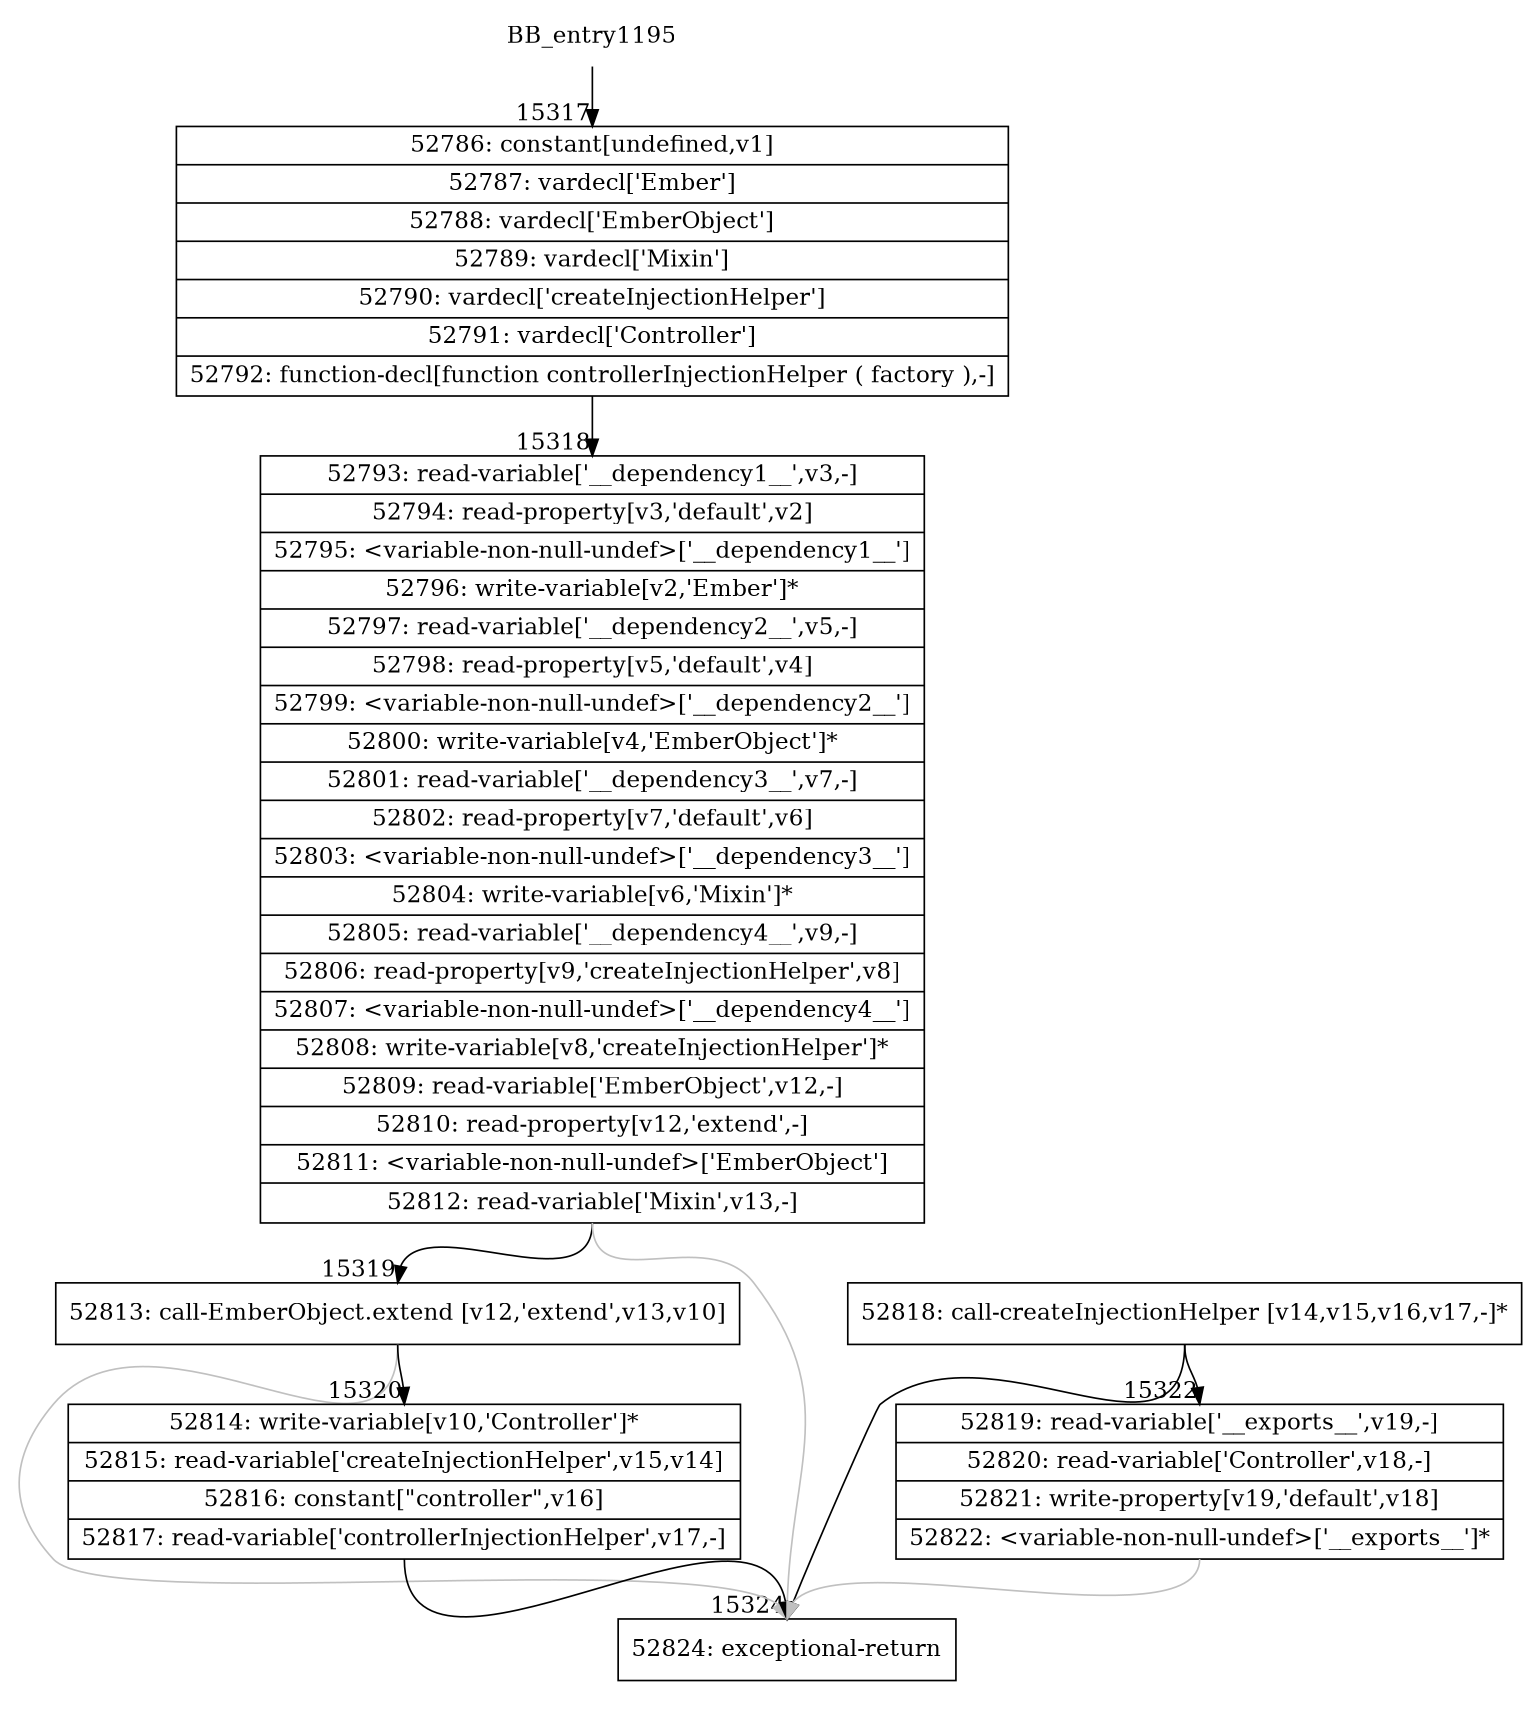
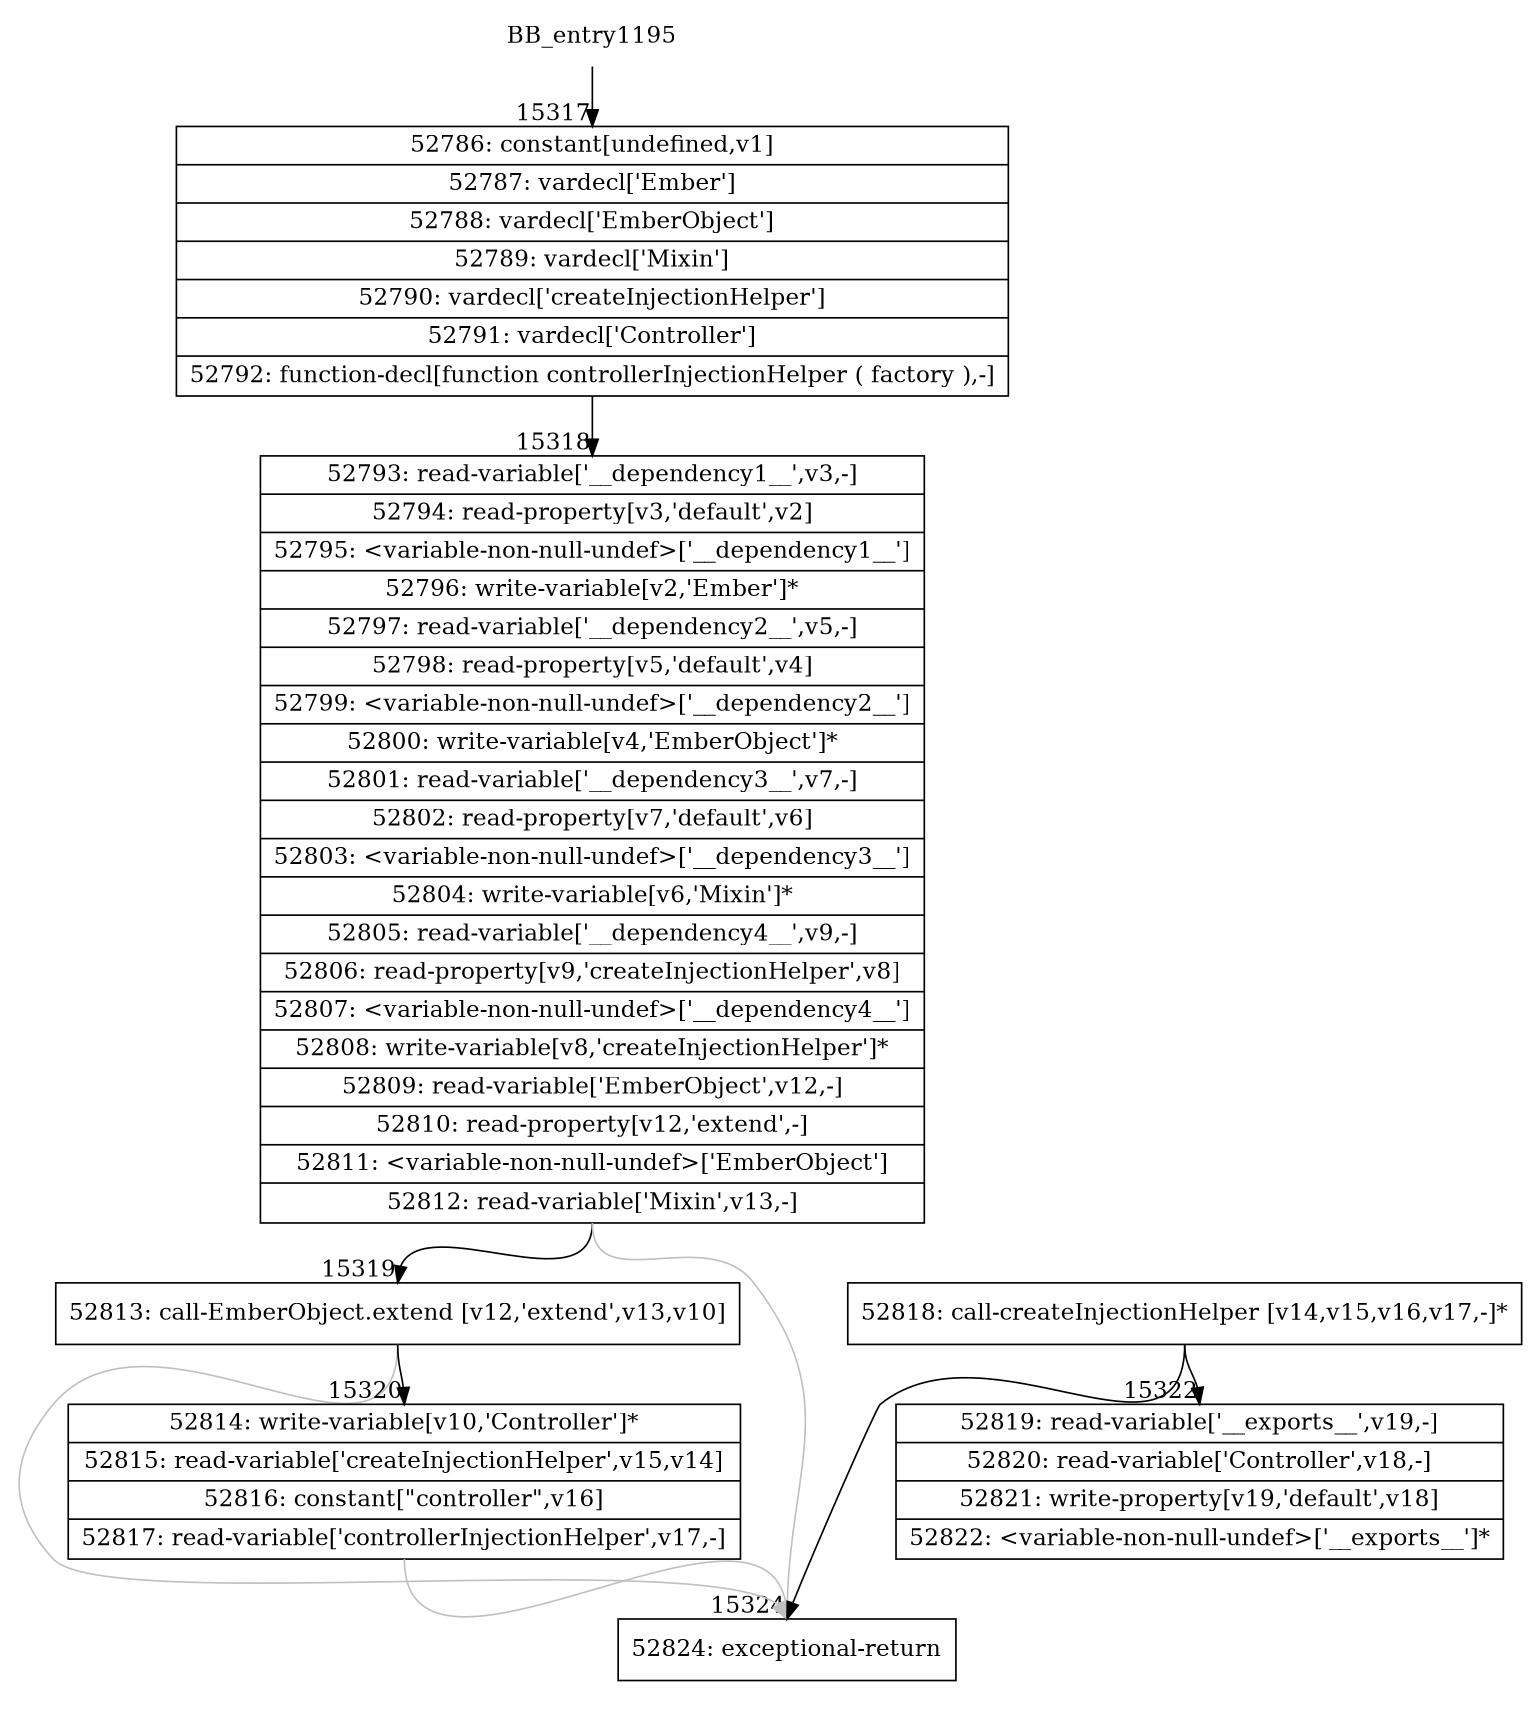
(1002, 1590) -> none
(587, 1591) -> (587, 1591)
